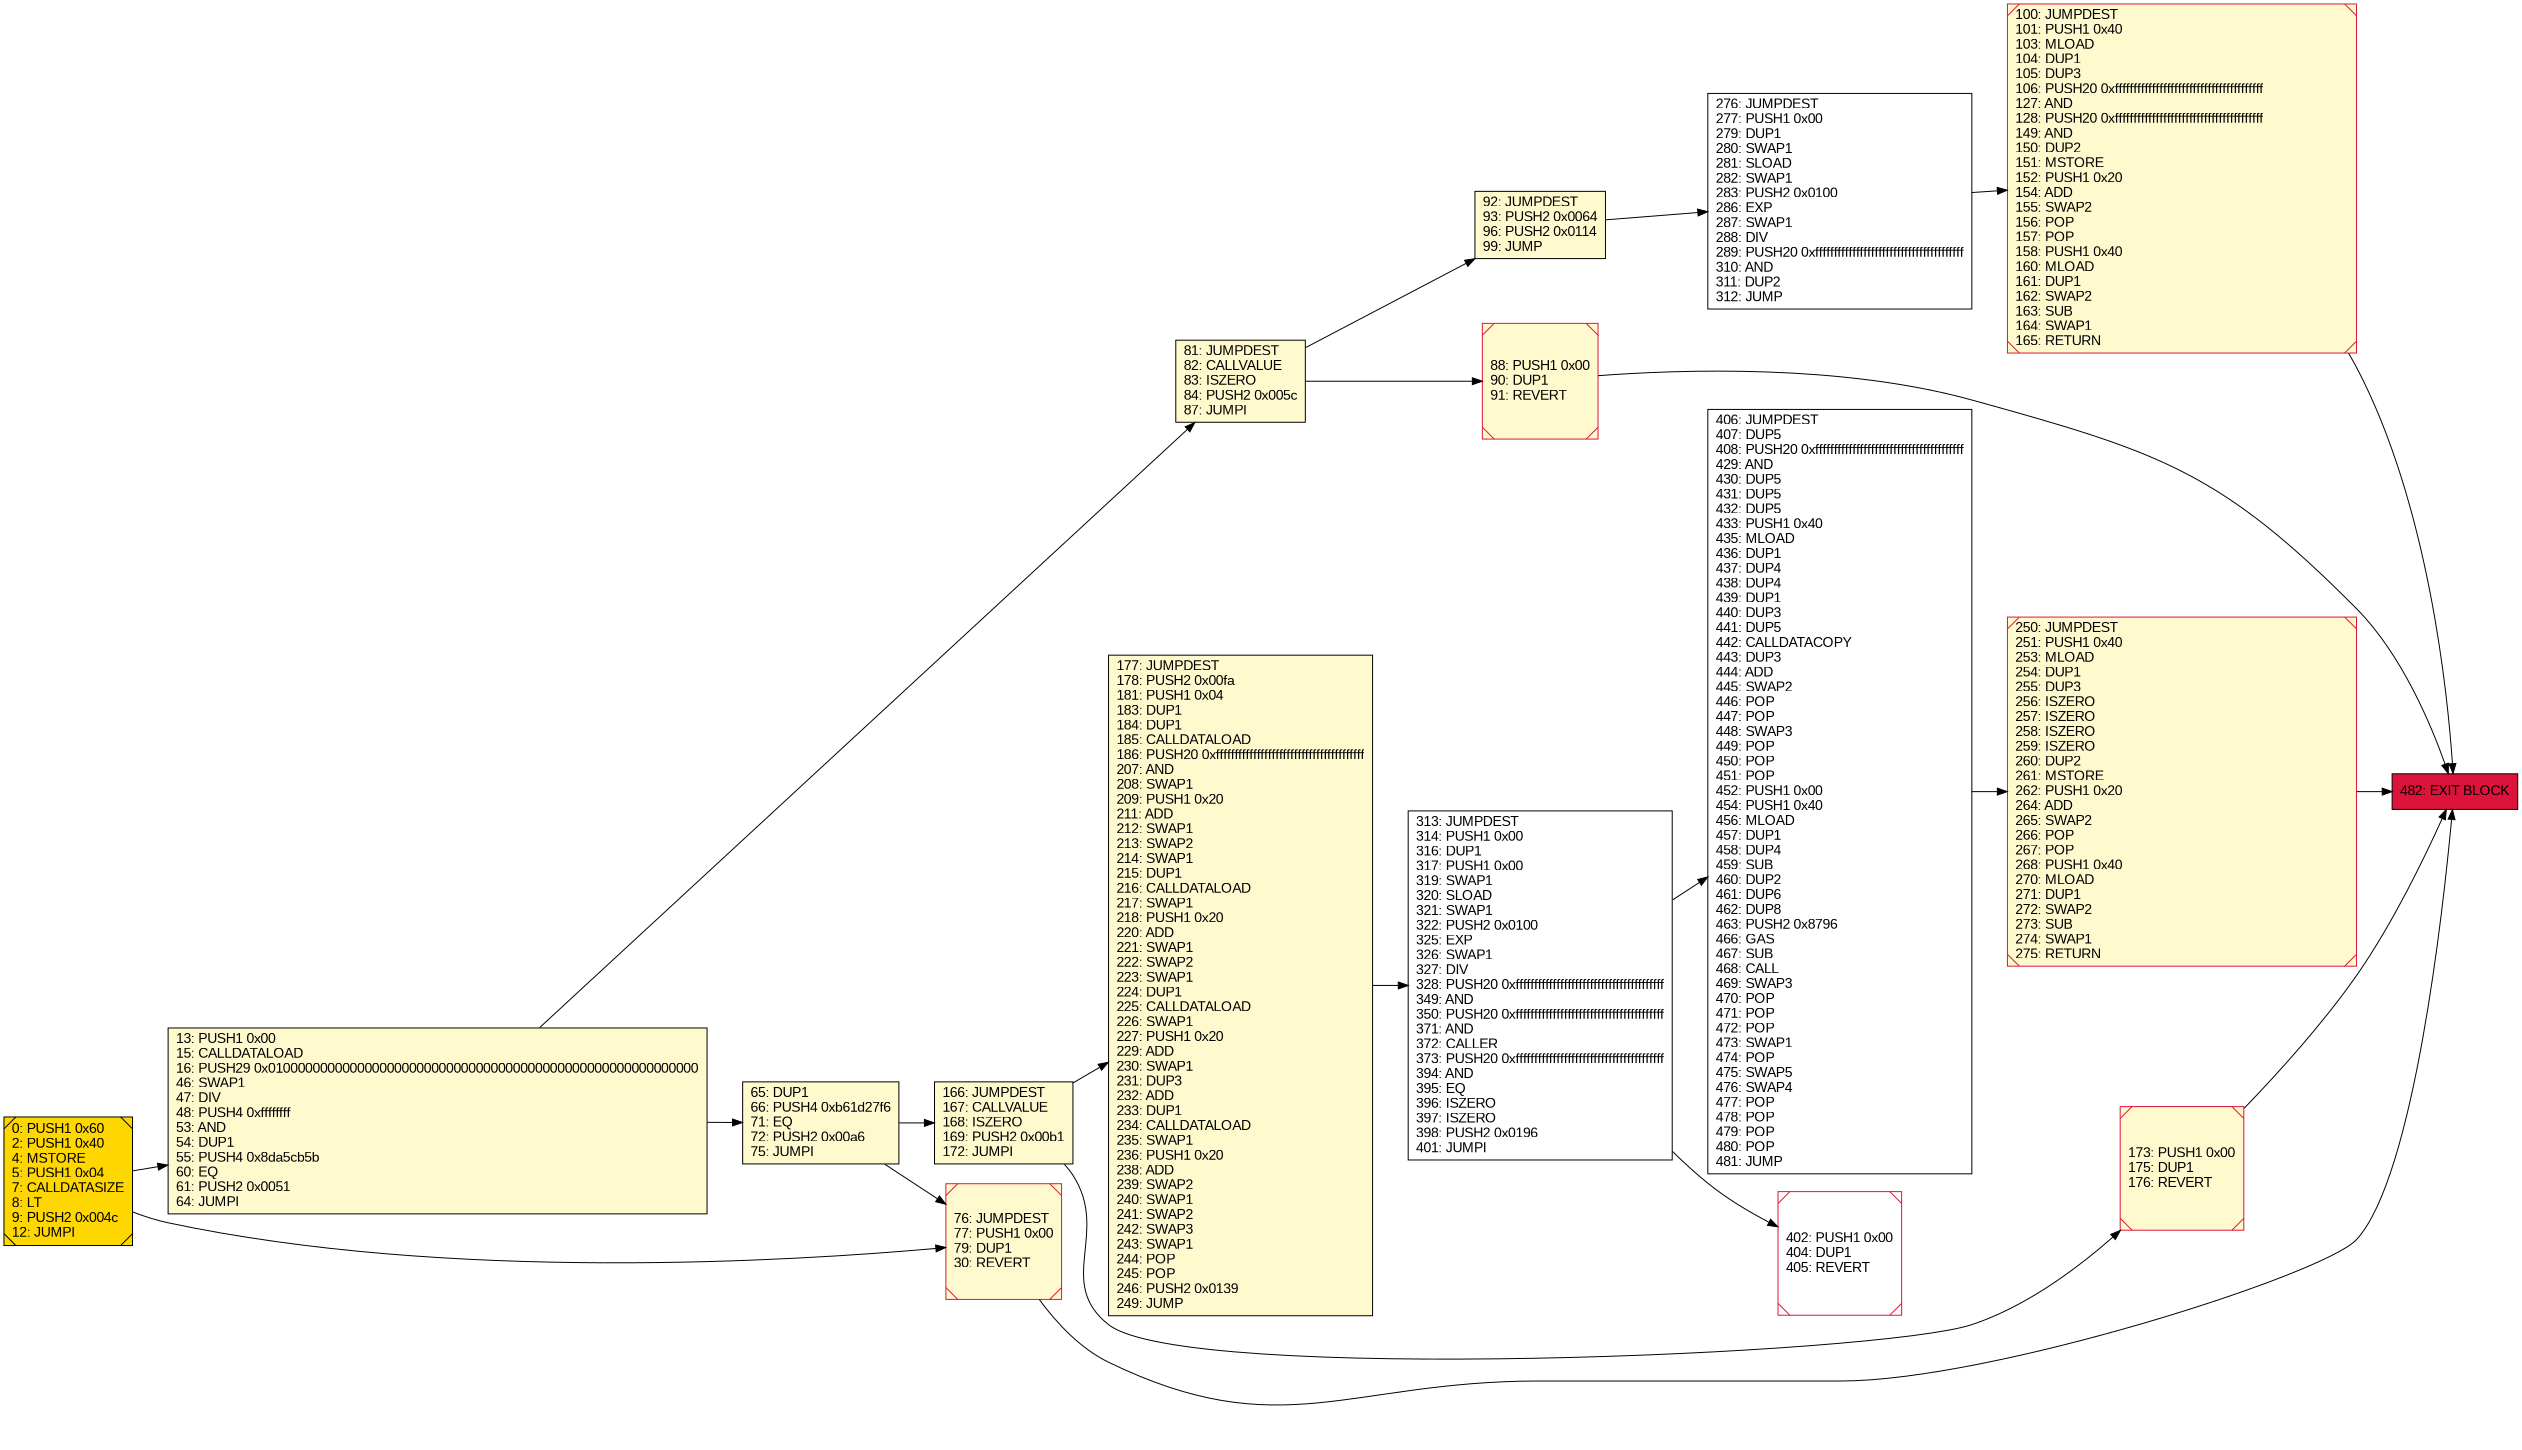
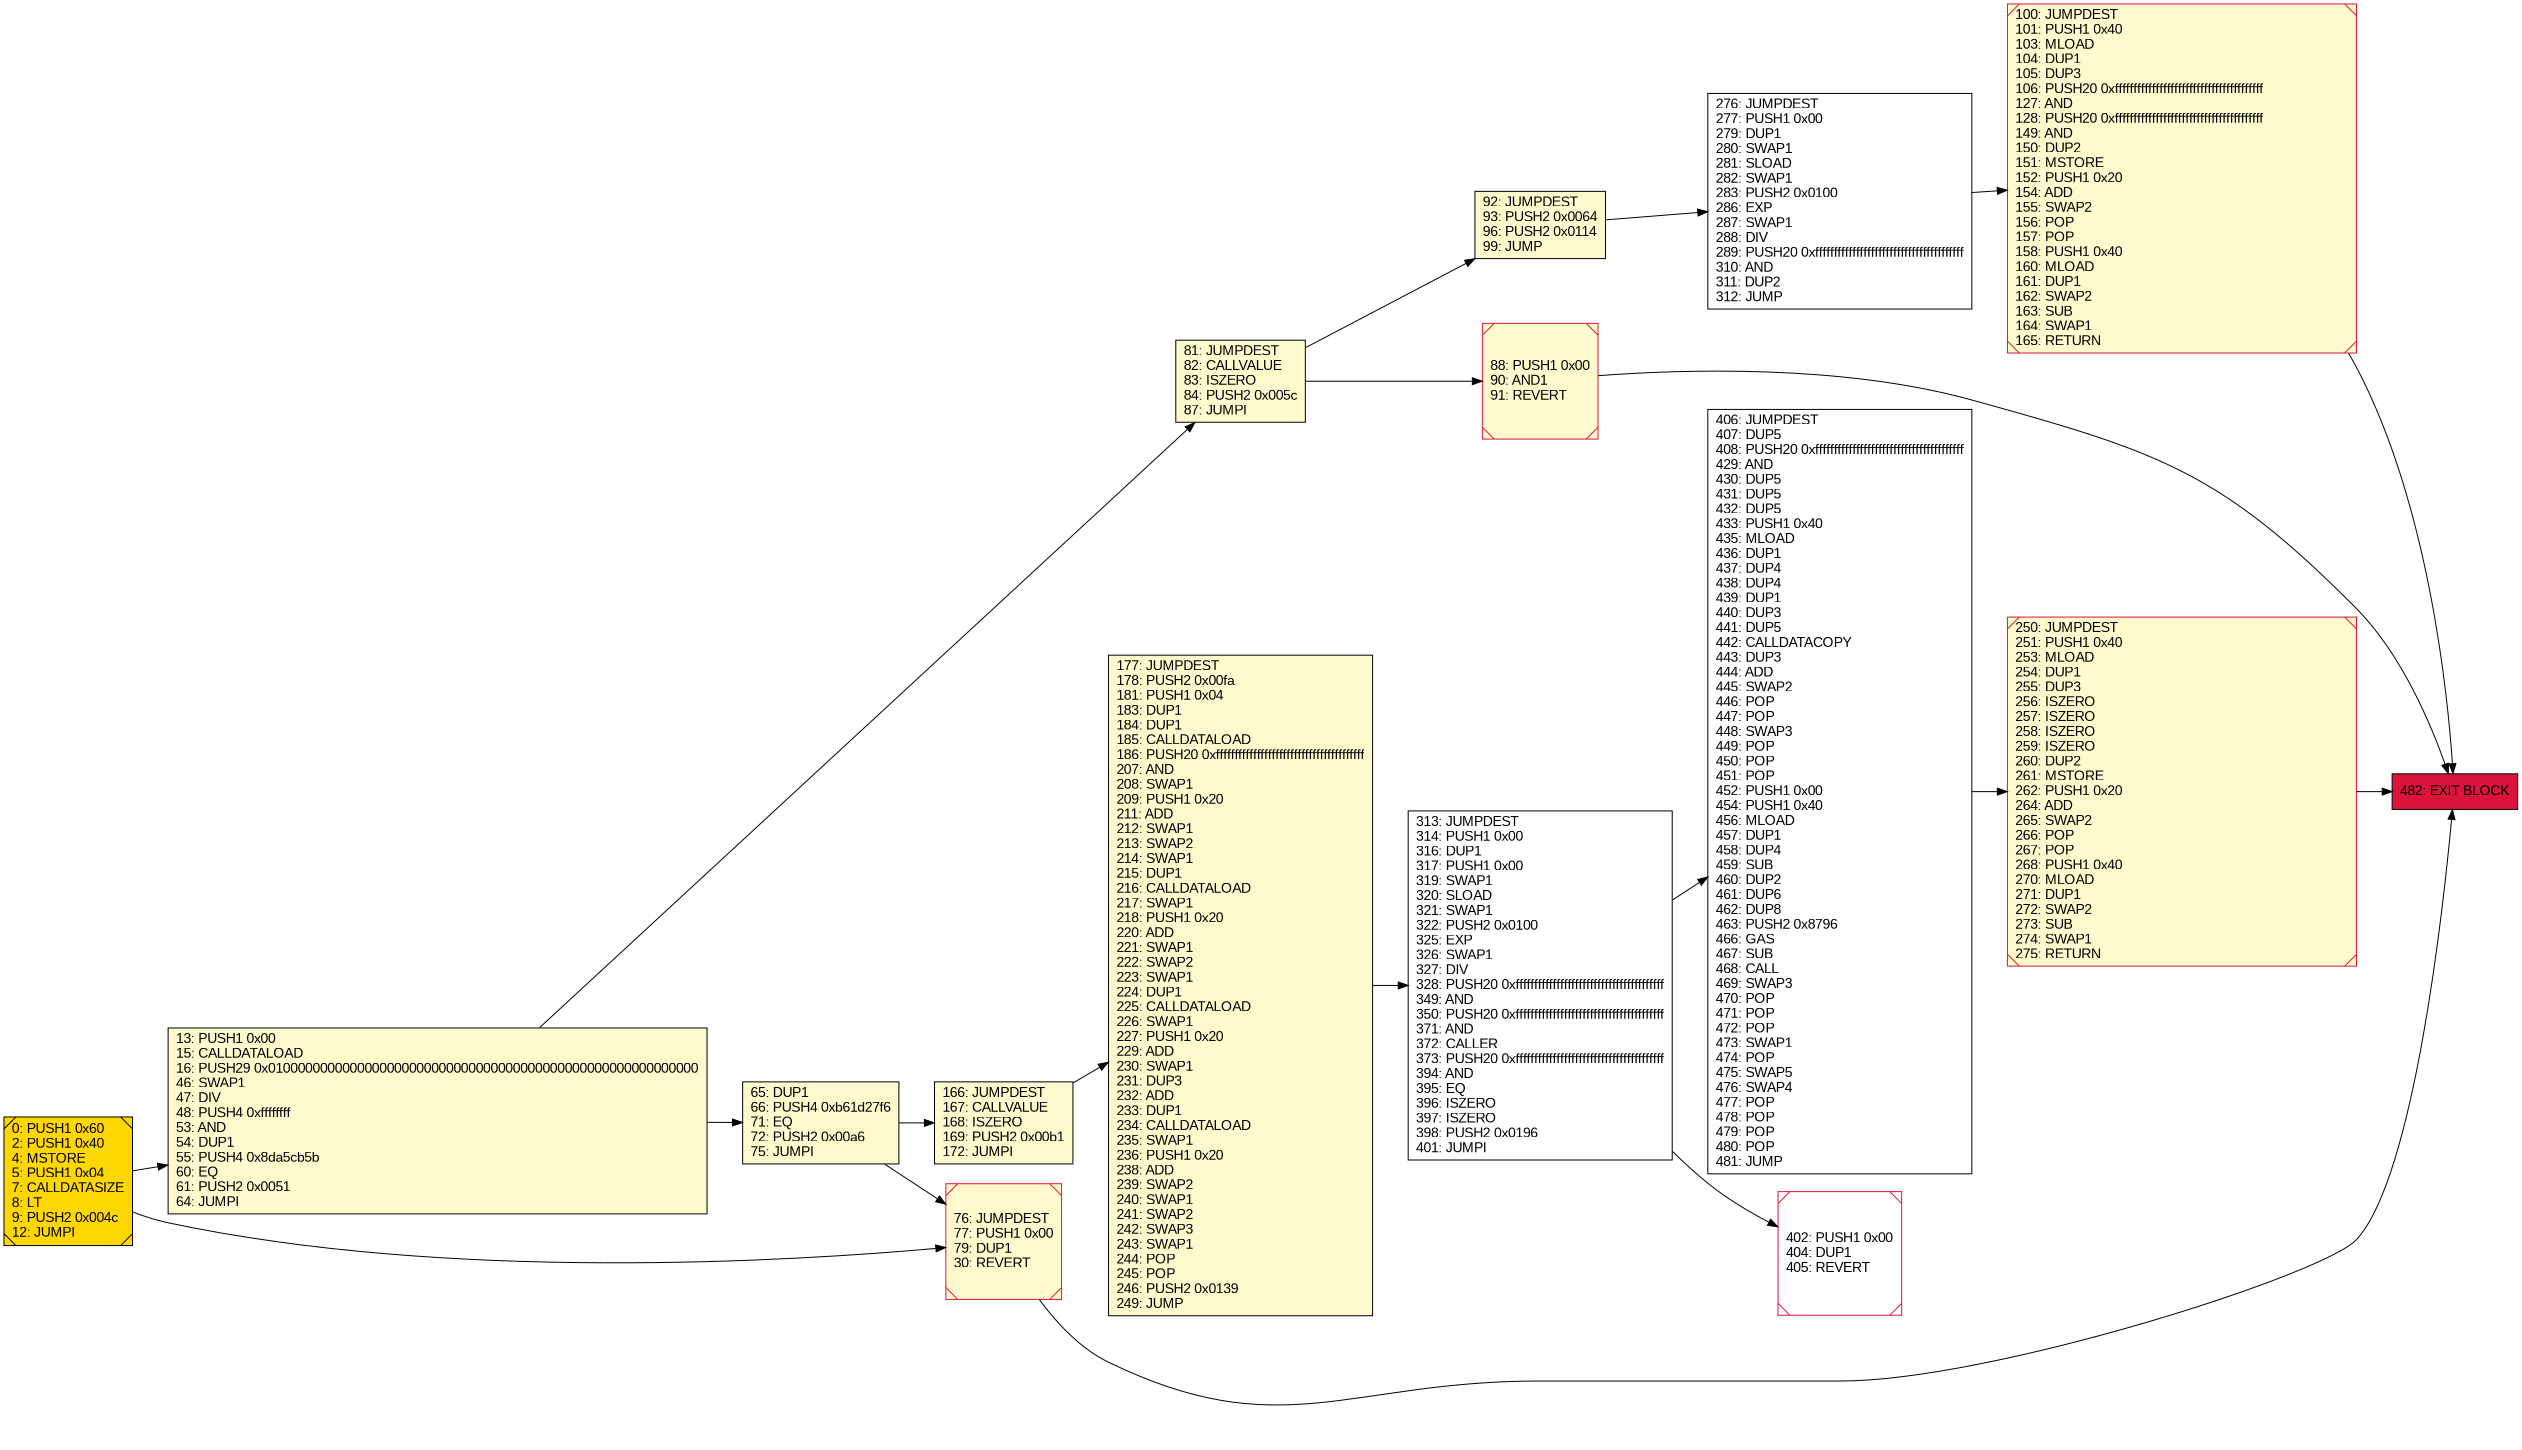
(1540, 381) -> (1540, 381)
(2182, 1168) -> none
